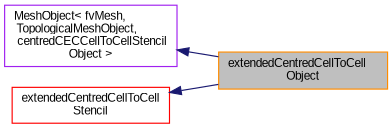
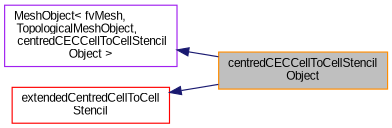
(303, 71) -> (303, 71)
